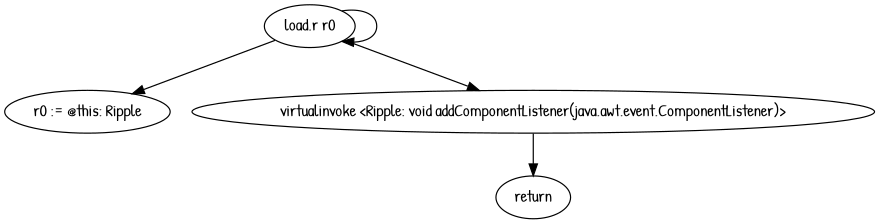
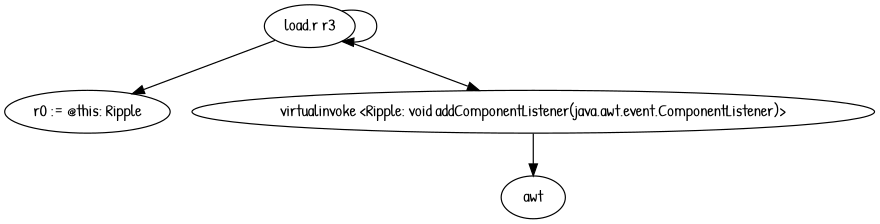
(310, 26) -> (310, 26)
(533, 197) -> (533, 197)
